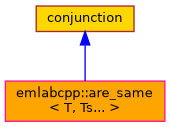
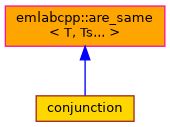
(85, 63) -> (85, 78)
